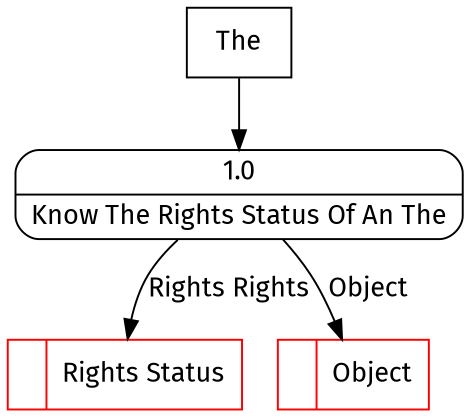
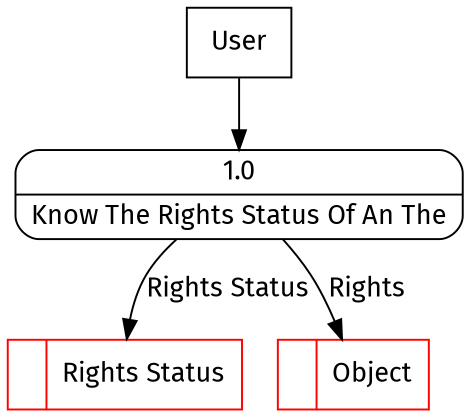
(239, 43) -> (239, 43)
(229, 289) -> (228, 289)
(369, 289) -> (367, 289)
